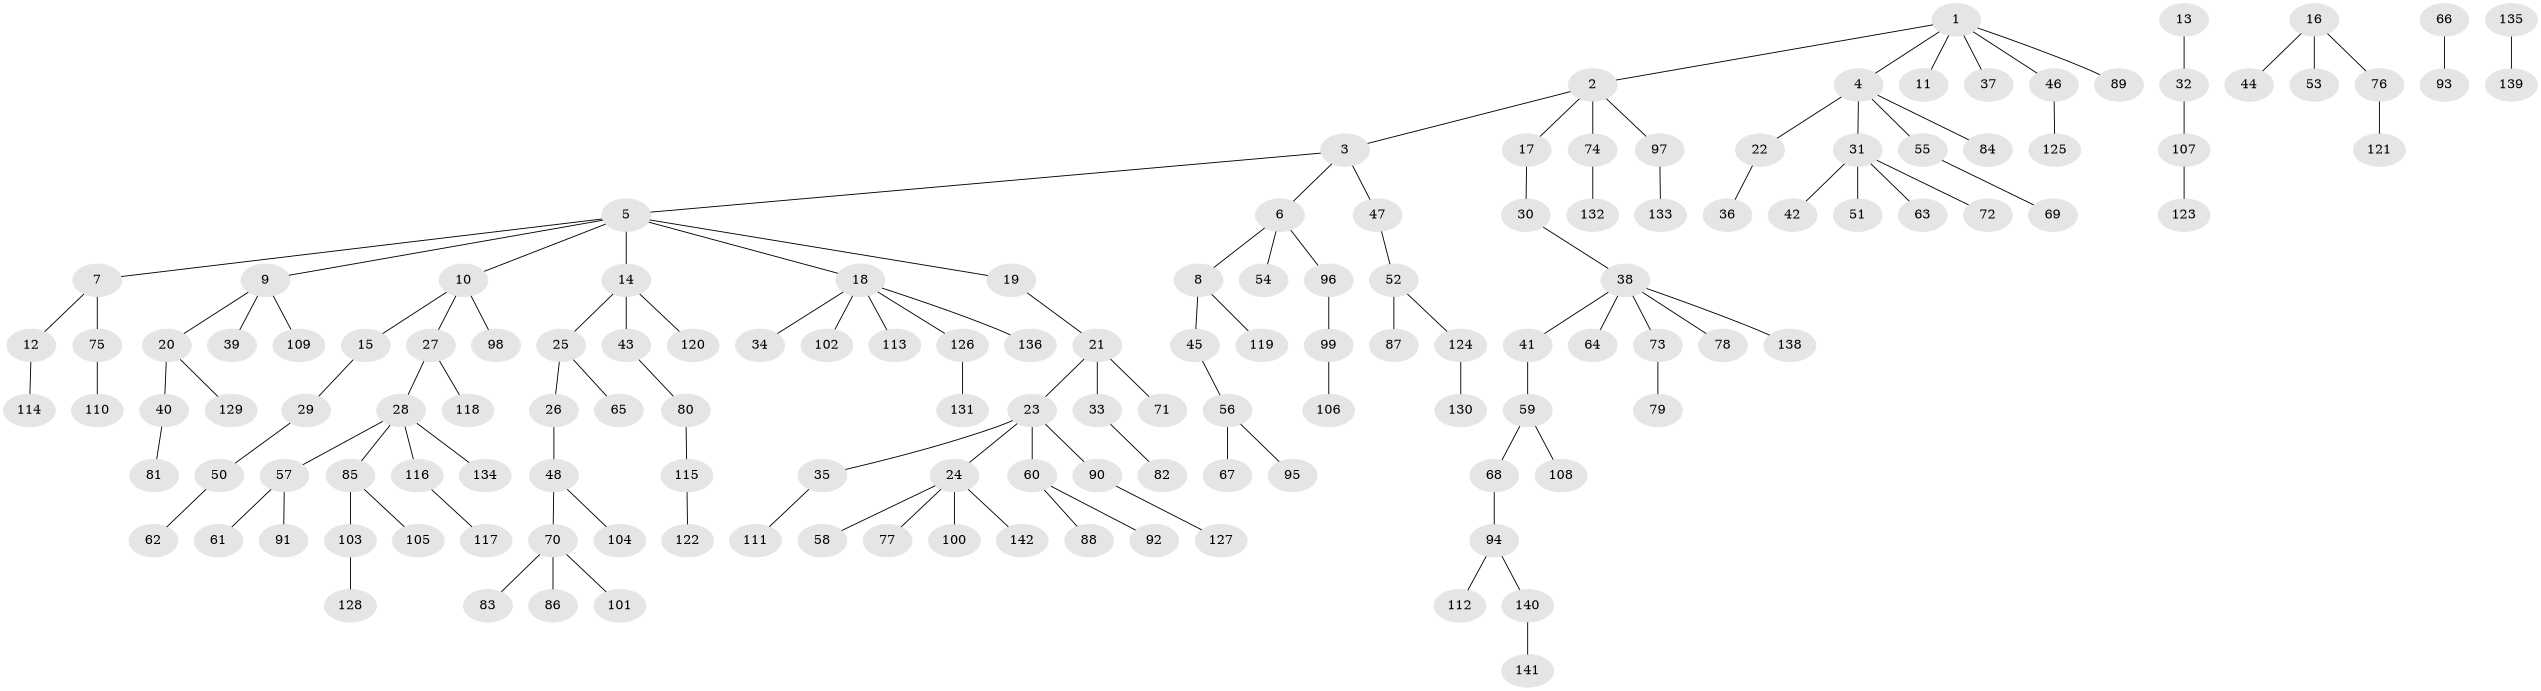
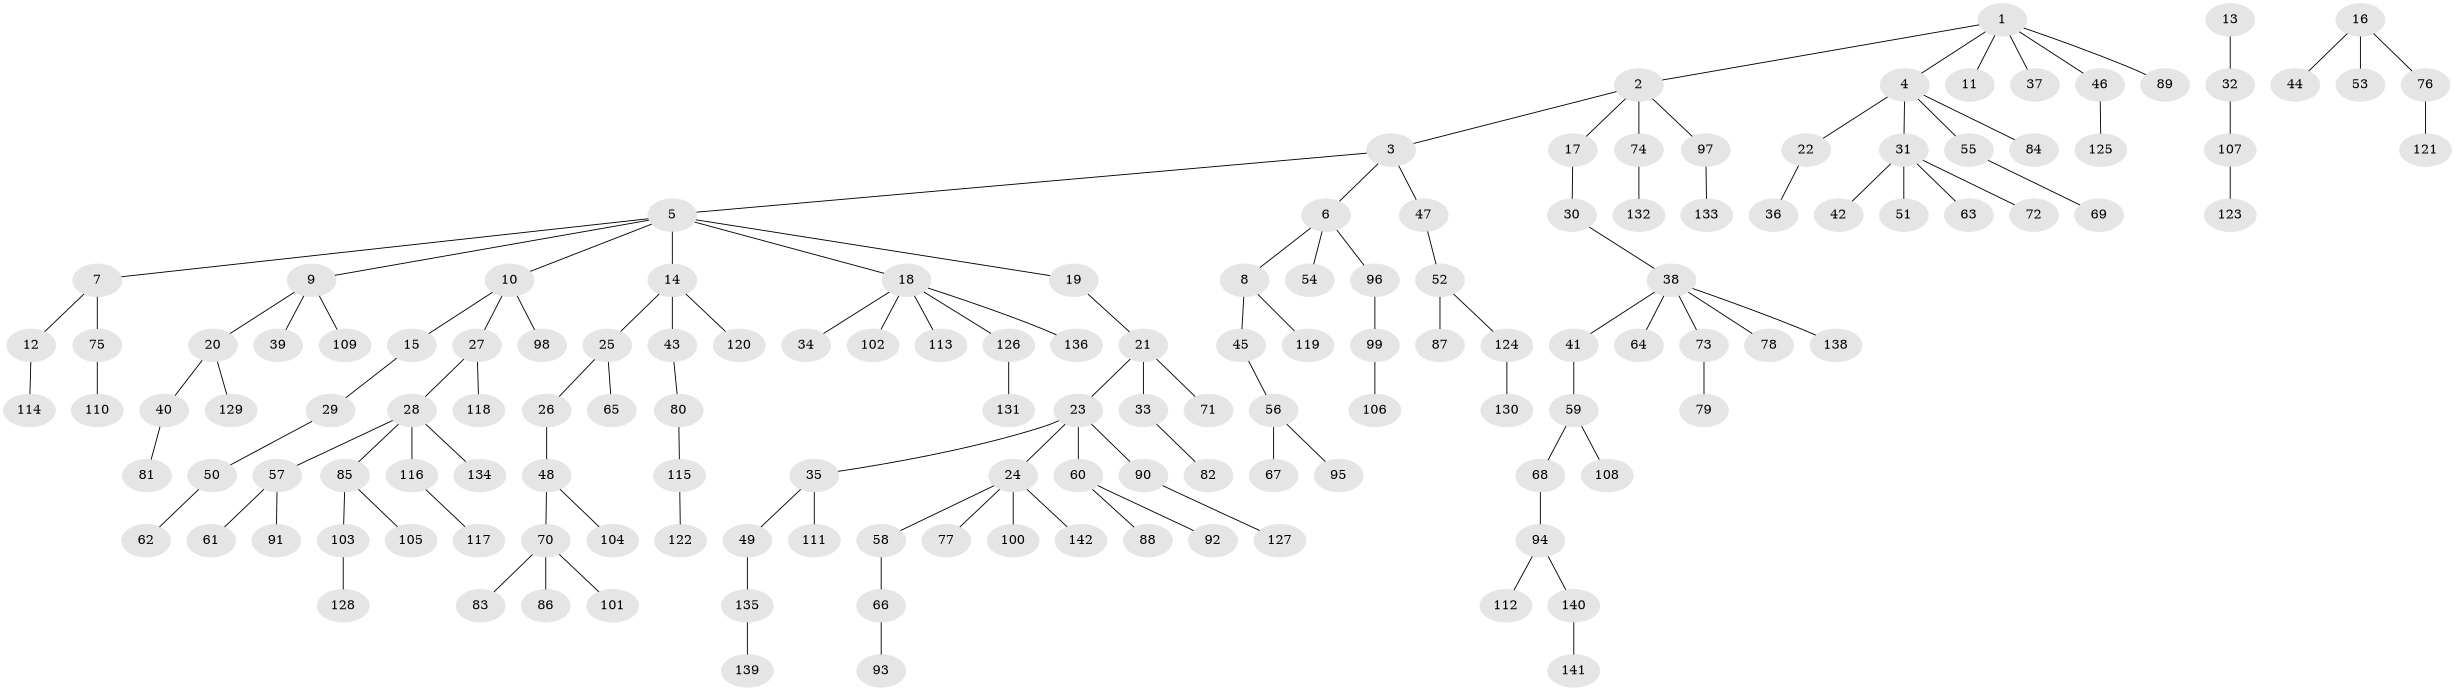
none -> (747, 541)
none -> (881, 573)
